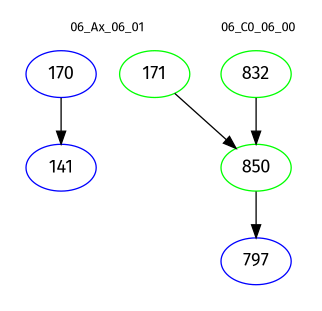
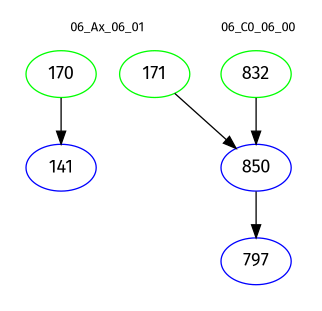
(61, 74) -> (61, 74)
(256, 168) -> (256, 168)
